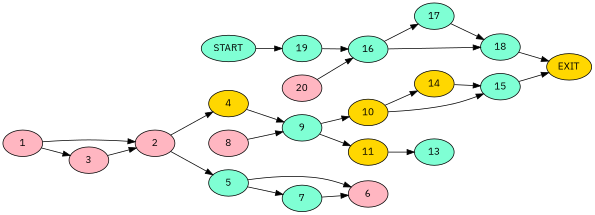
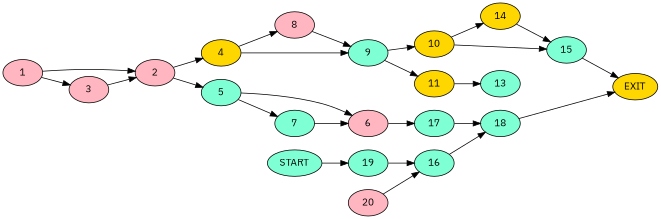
(398, 34) -> (398, 123)
none -> (255, 40)
